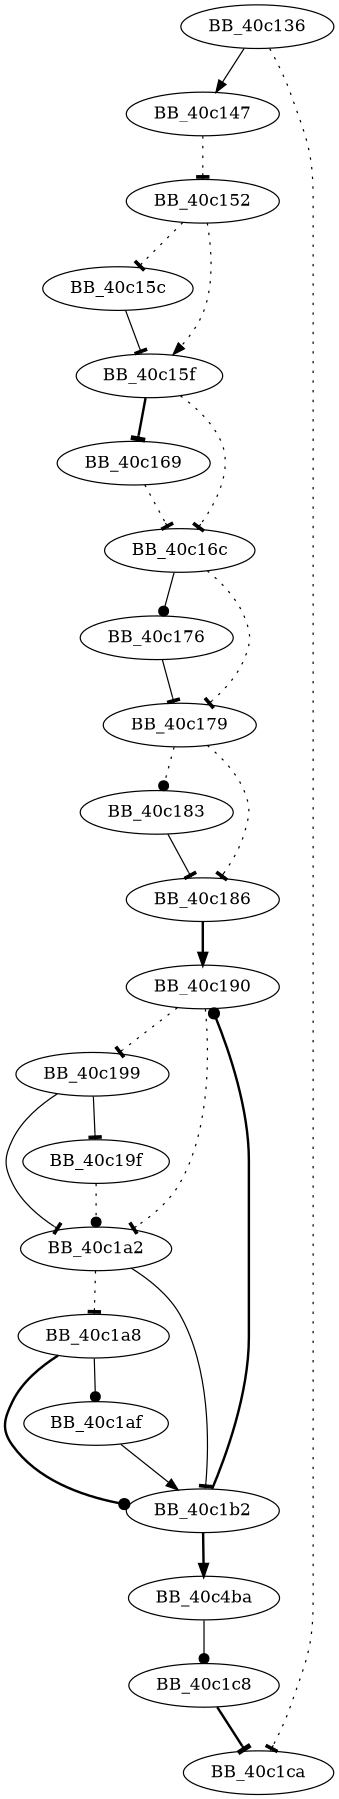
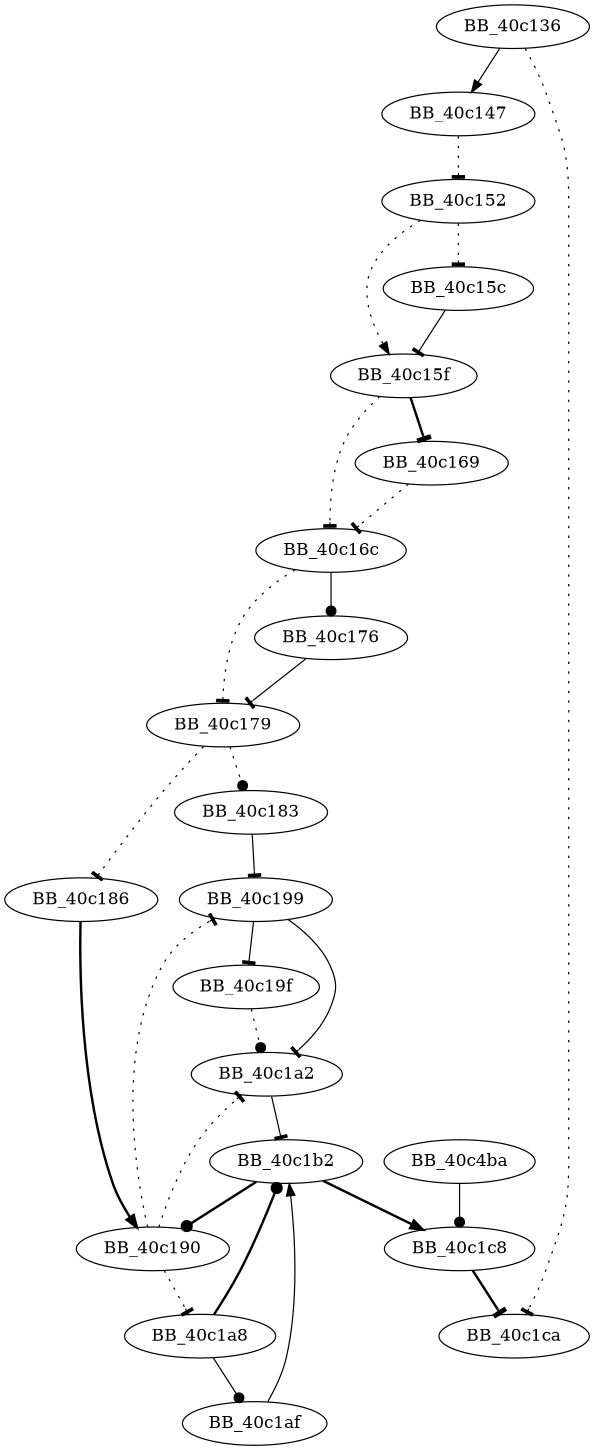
(178, 853) -> (253, 853)
(95, 1290) -> (175, 1290)
(203, 1548) -> (367, 1203)
